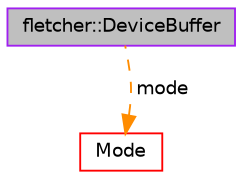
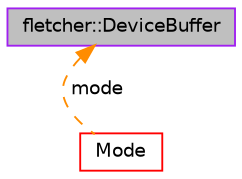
(131, 80) -> (65, 99)
